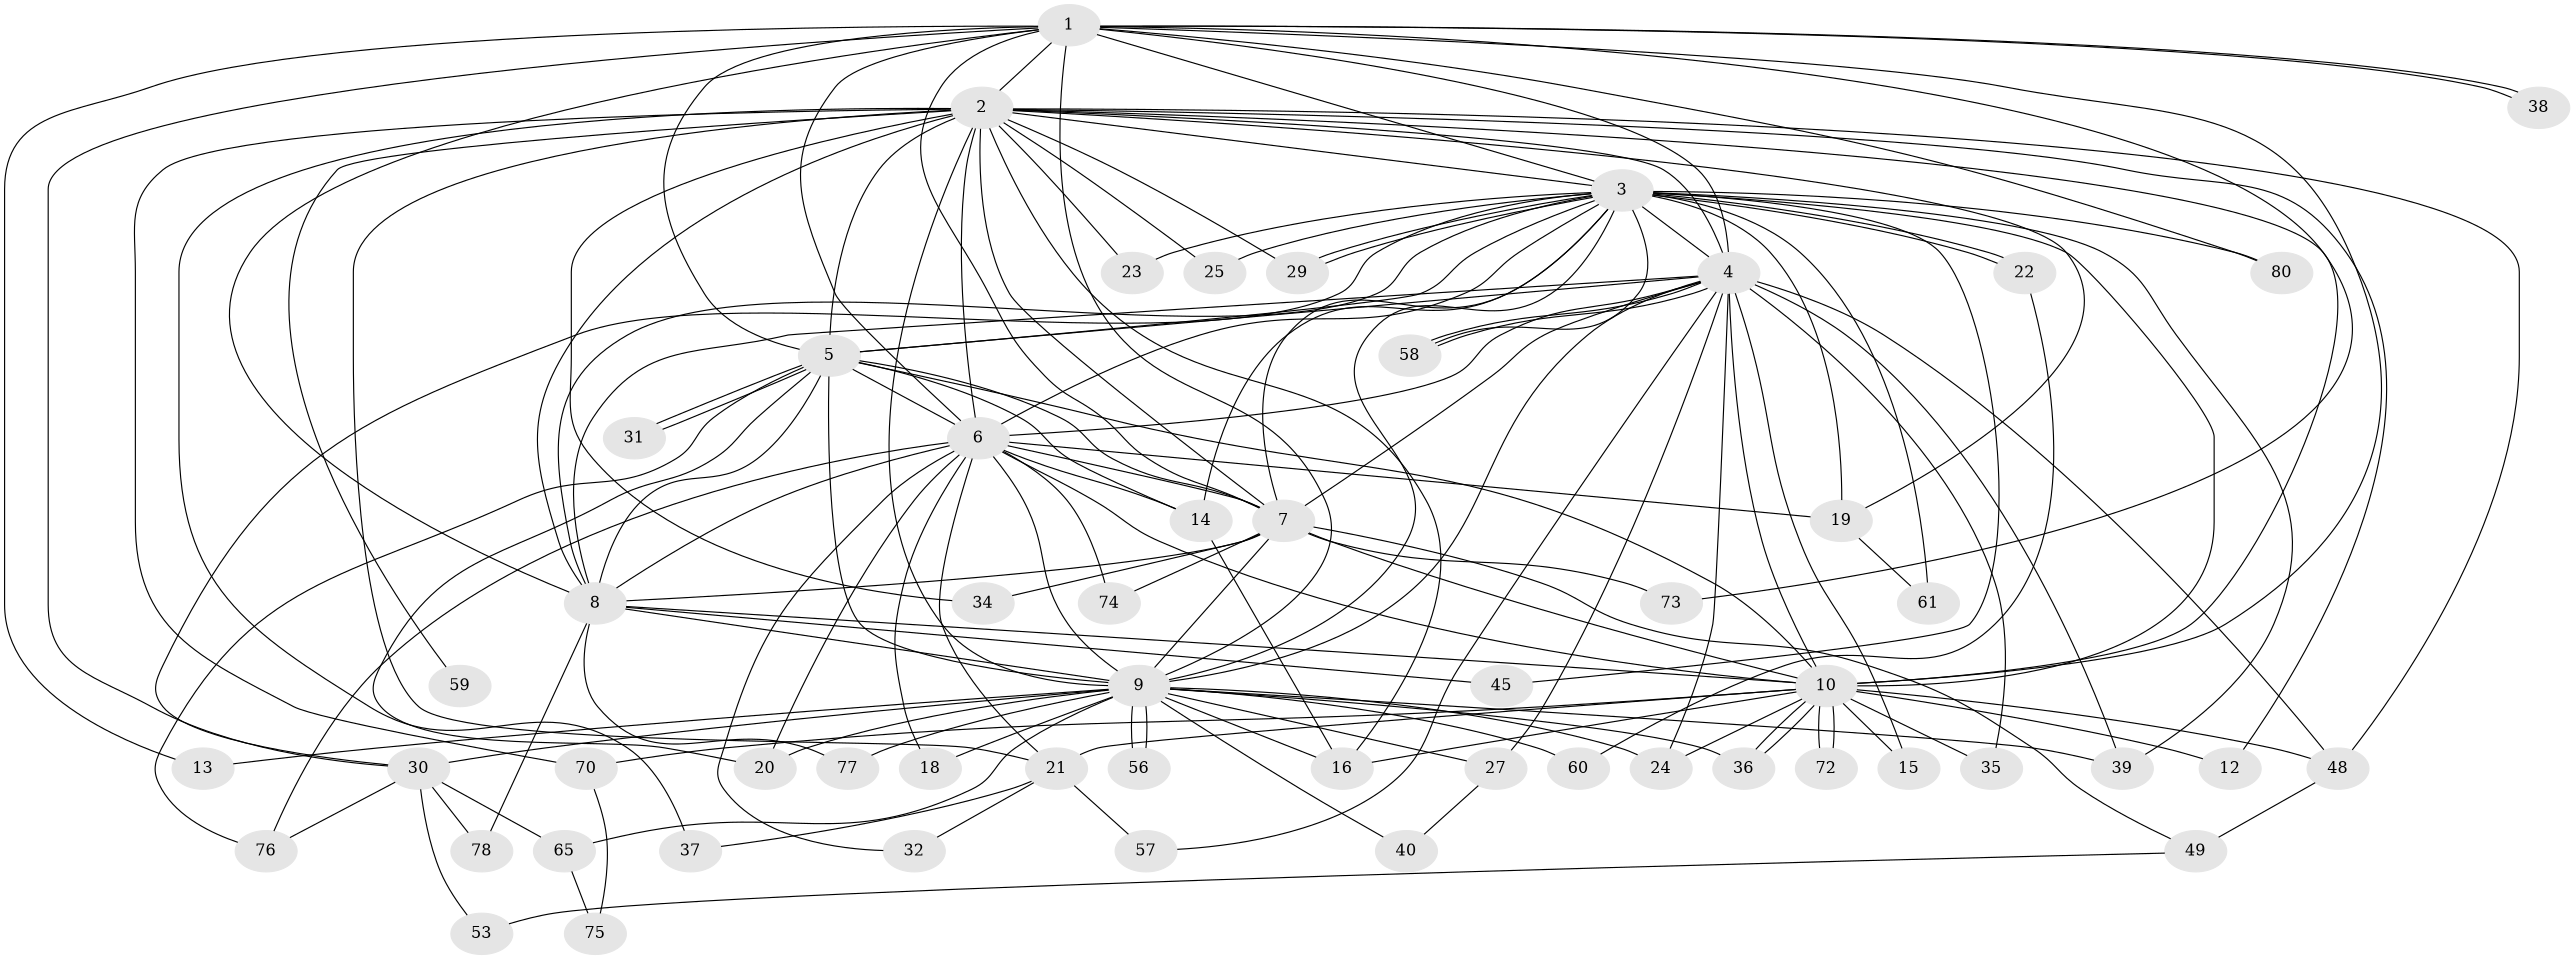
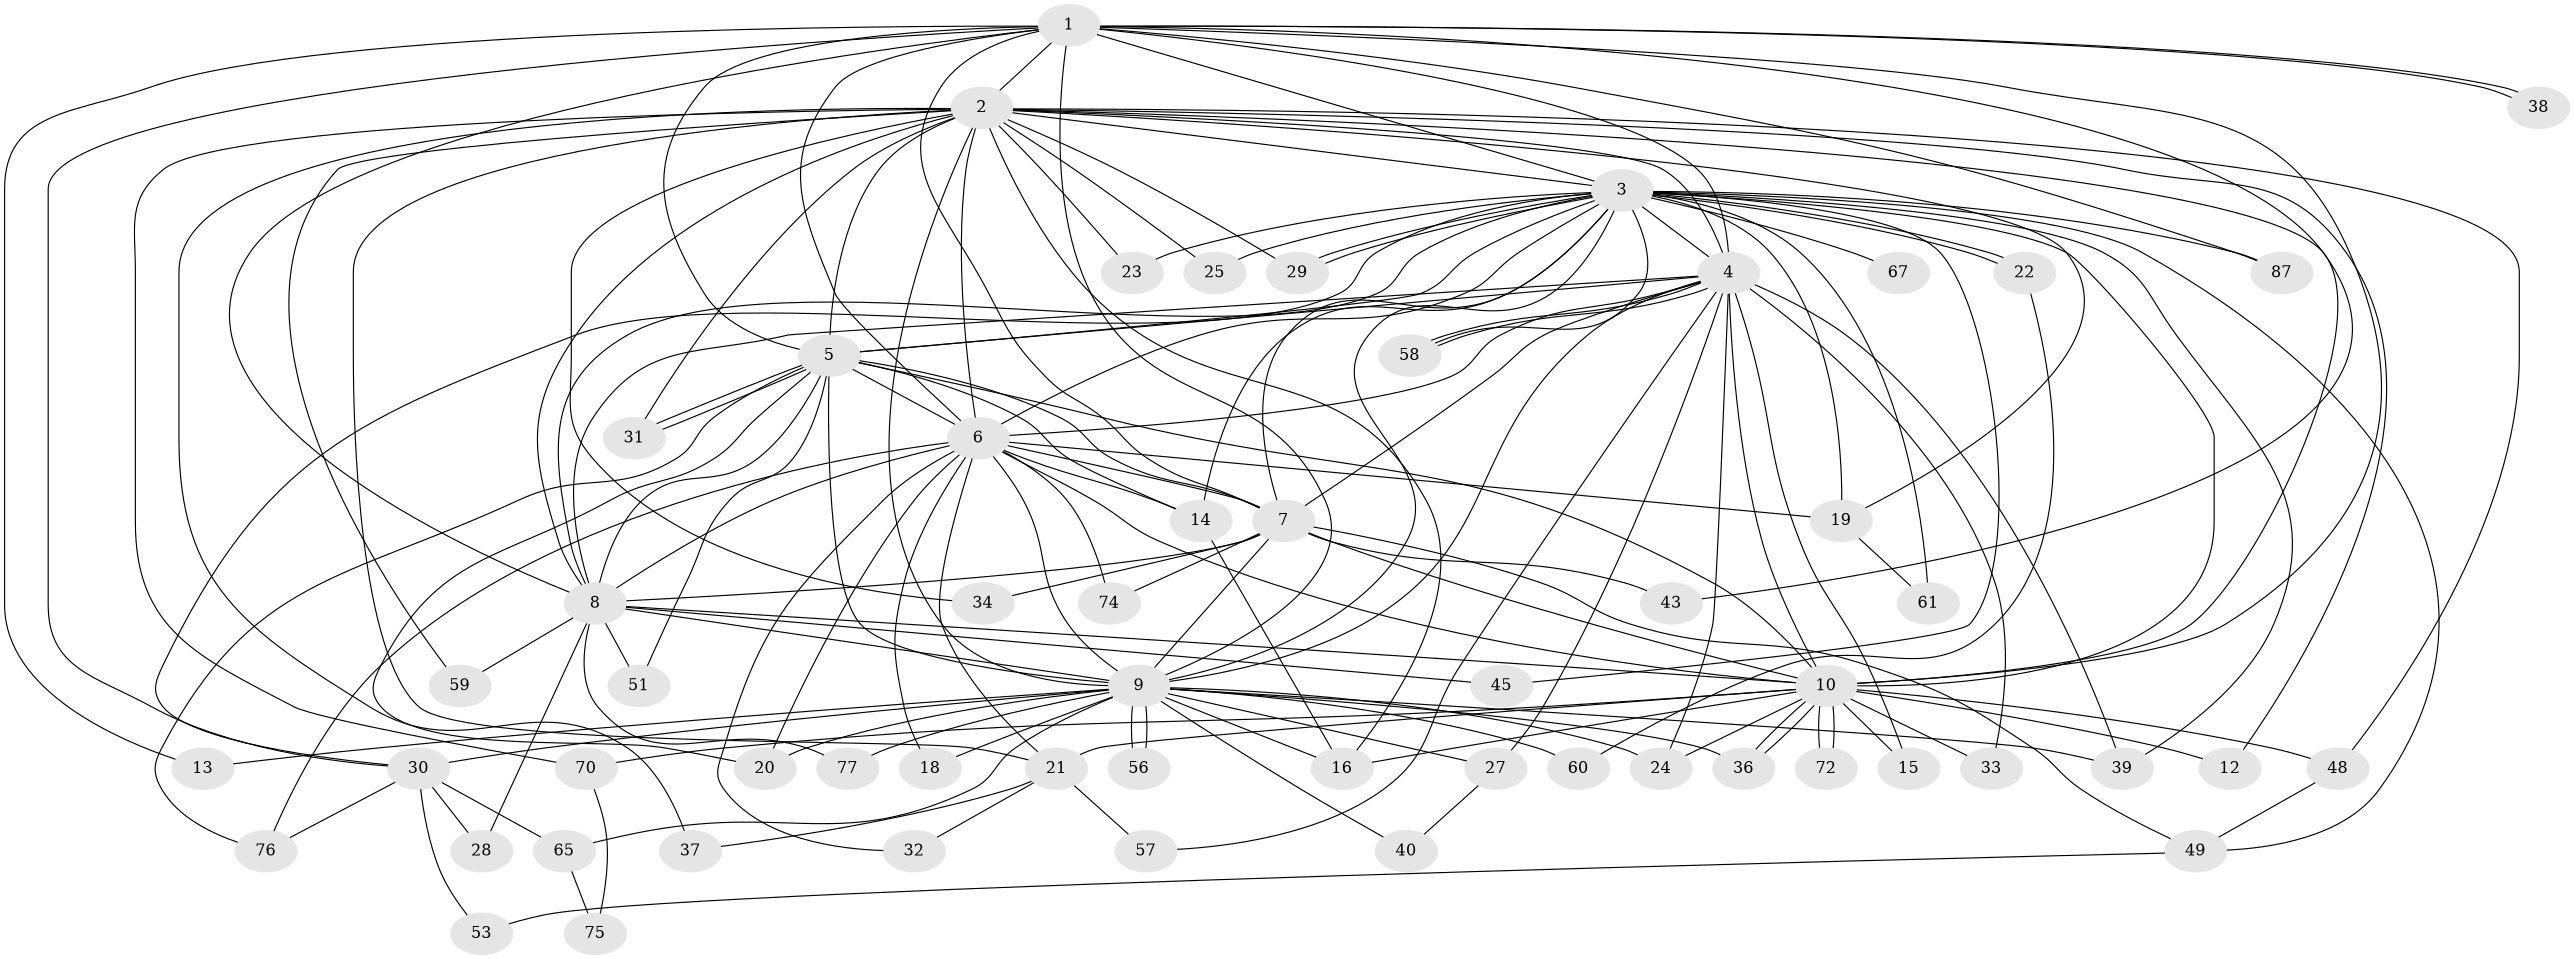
none -> (1899, 273)
(2282, 273) -> (2282, 273)
(1068, 349) -> (776, 242)
none -> (2286, 352)
(2068, 479) -> none
(1672, 603) -> (1672, 603)
none -> (528, 645)
none -> (639, 686)
(1992, 769) -> (1992, 769)
(482, 851) -> (482, 851)
